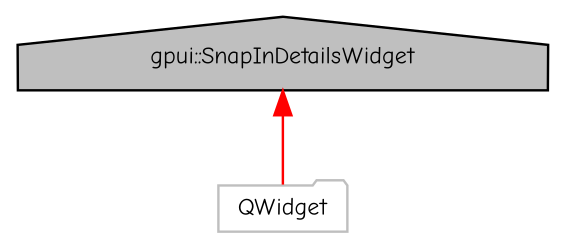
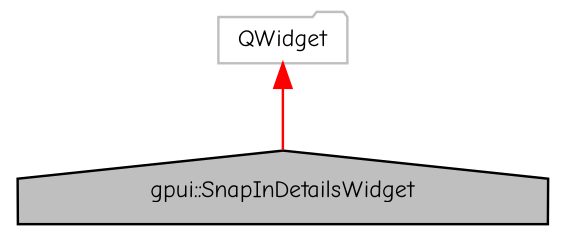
(283, 150) -> (283, 119)
